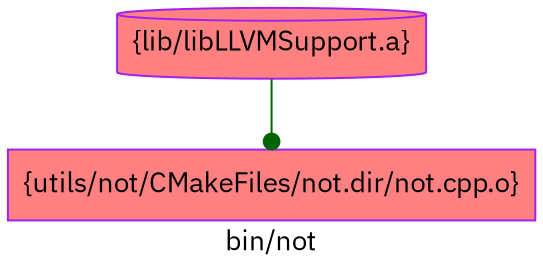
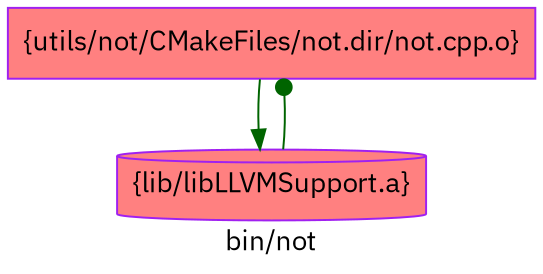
none -> (258, 104)
